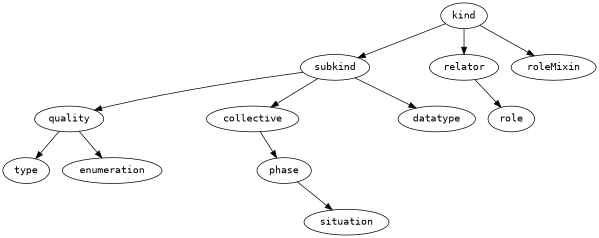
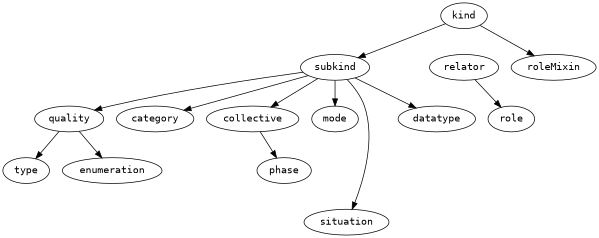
(464, 38) -> none
none -> (155, 119)
none -> (335, 119)
(312, 194) -> (369, 139)
